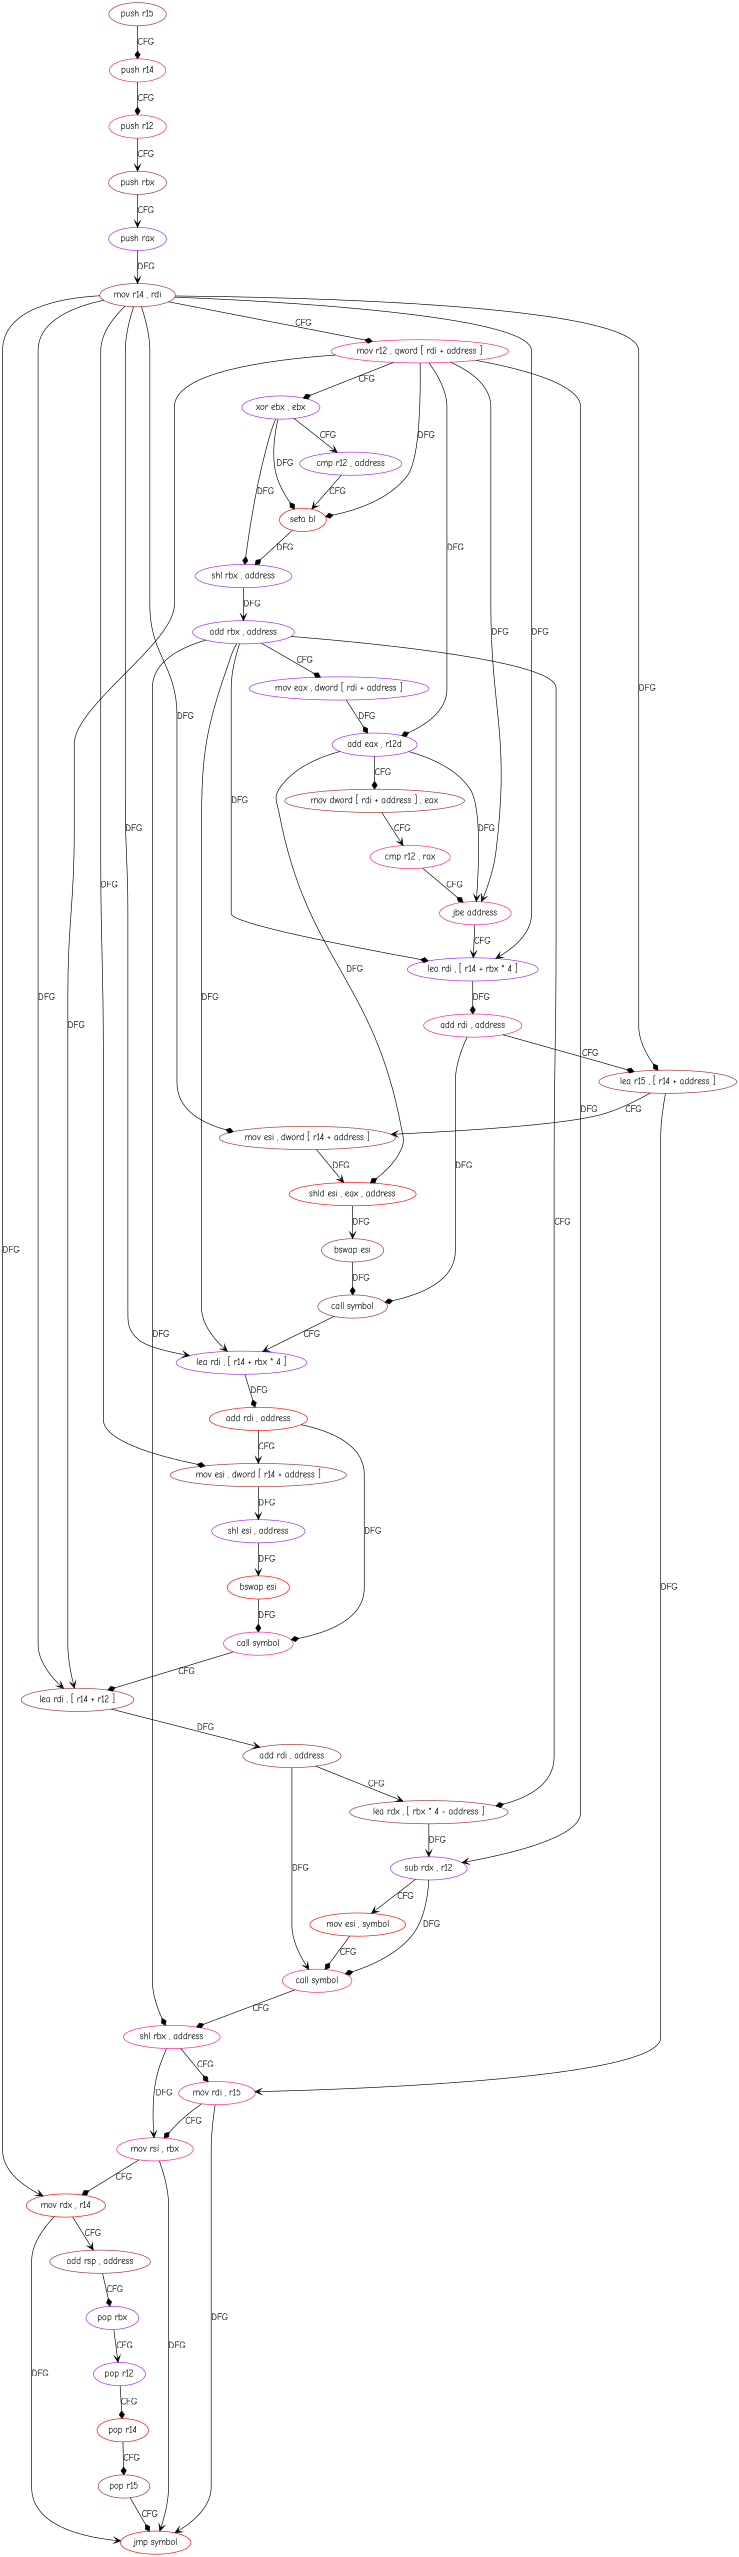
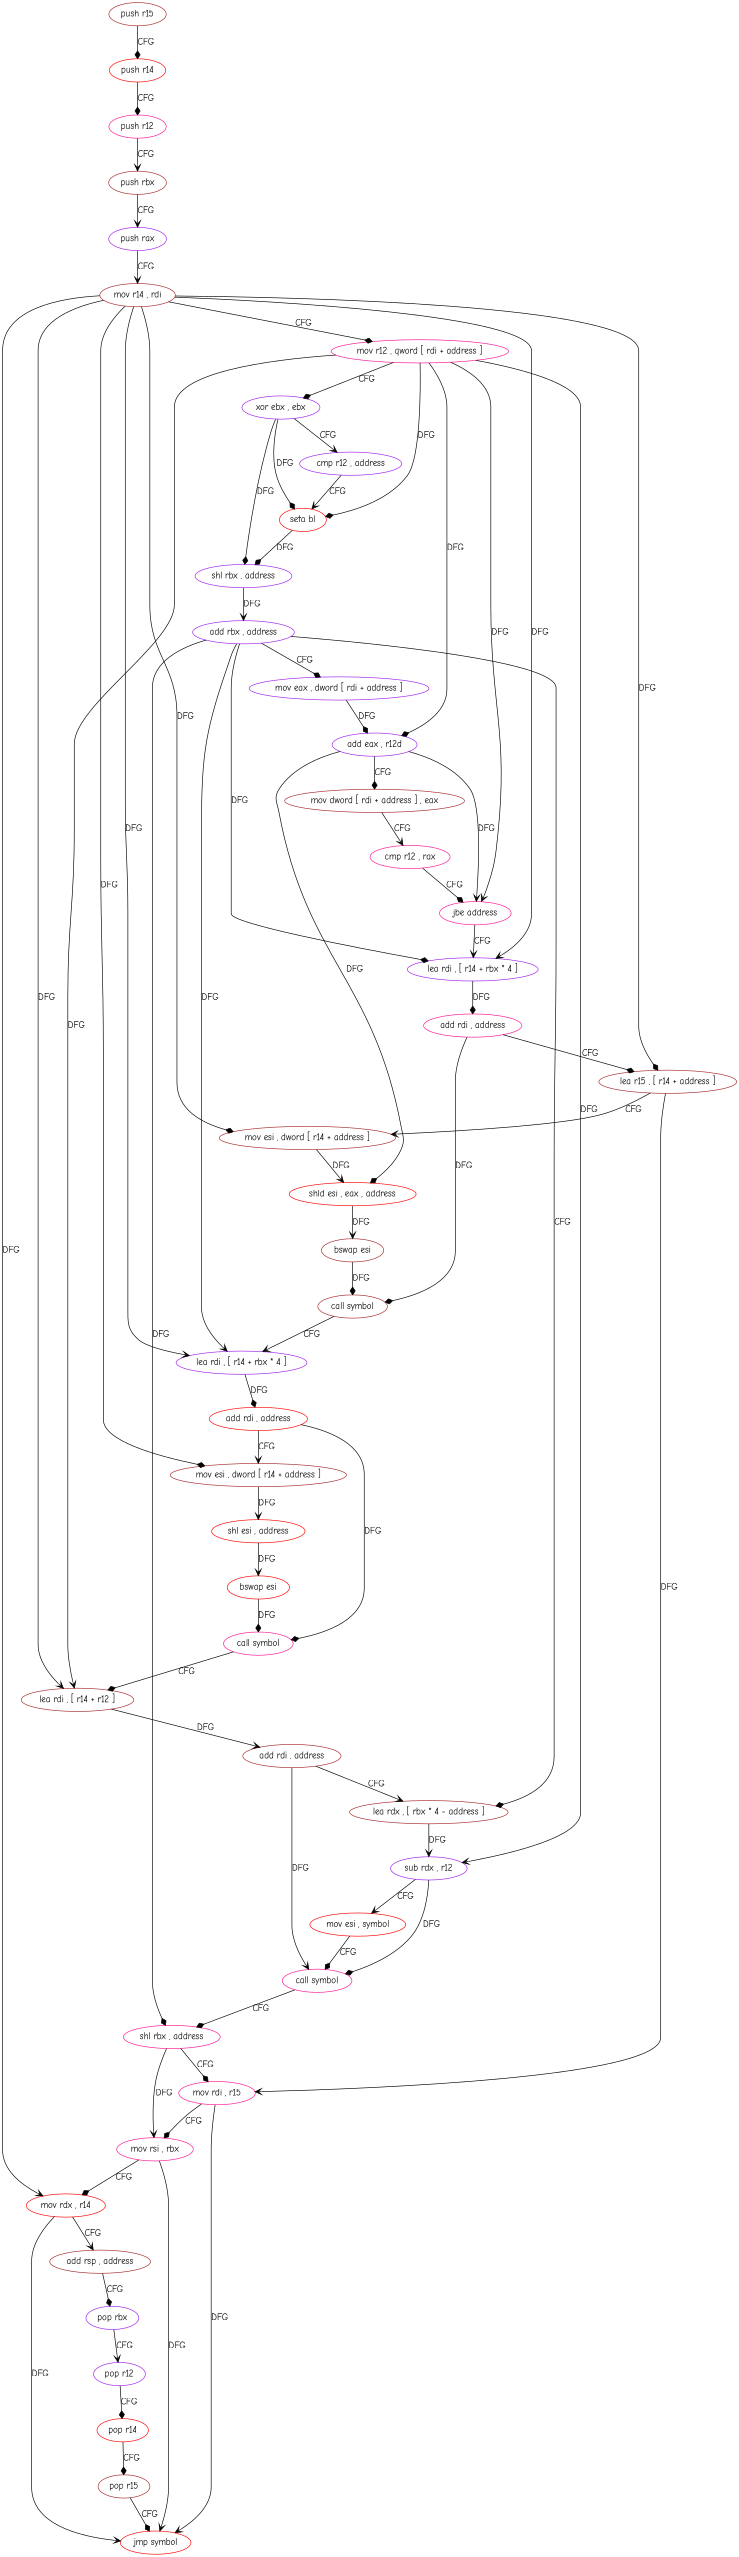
(138, 70) -> (138, 70)
(146, 267) -> (146, 267)
(258, 1531) -> (258, 1531)
